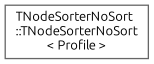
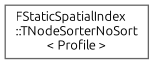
(77, 32) -> (77, 32)
